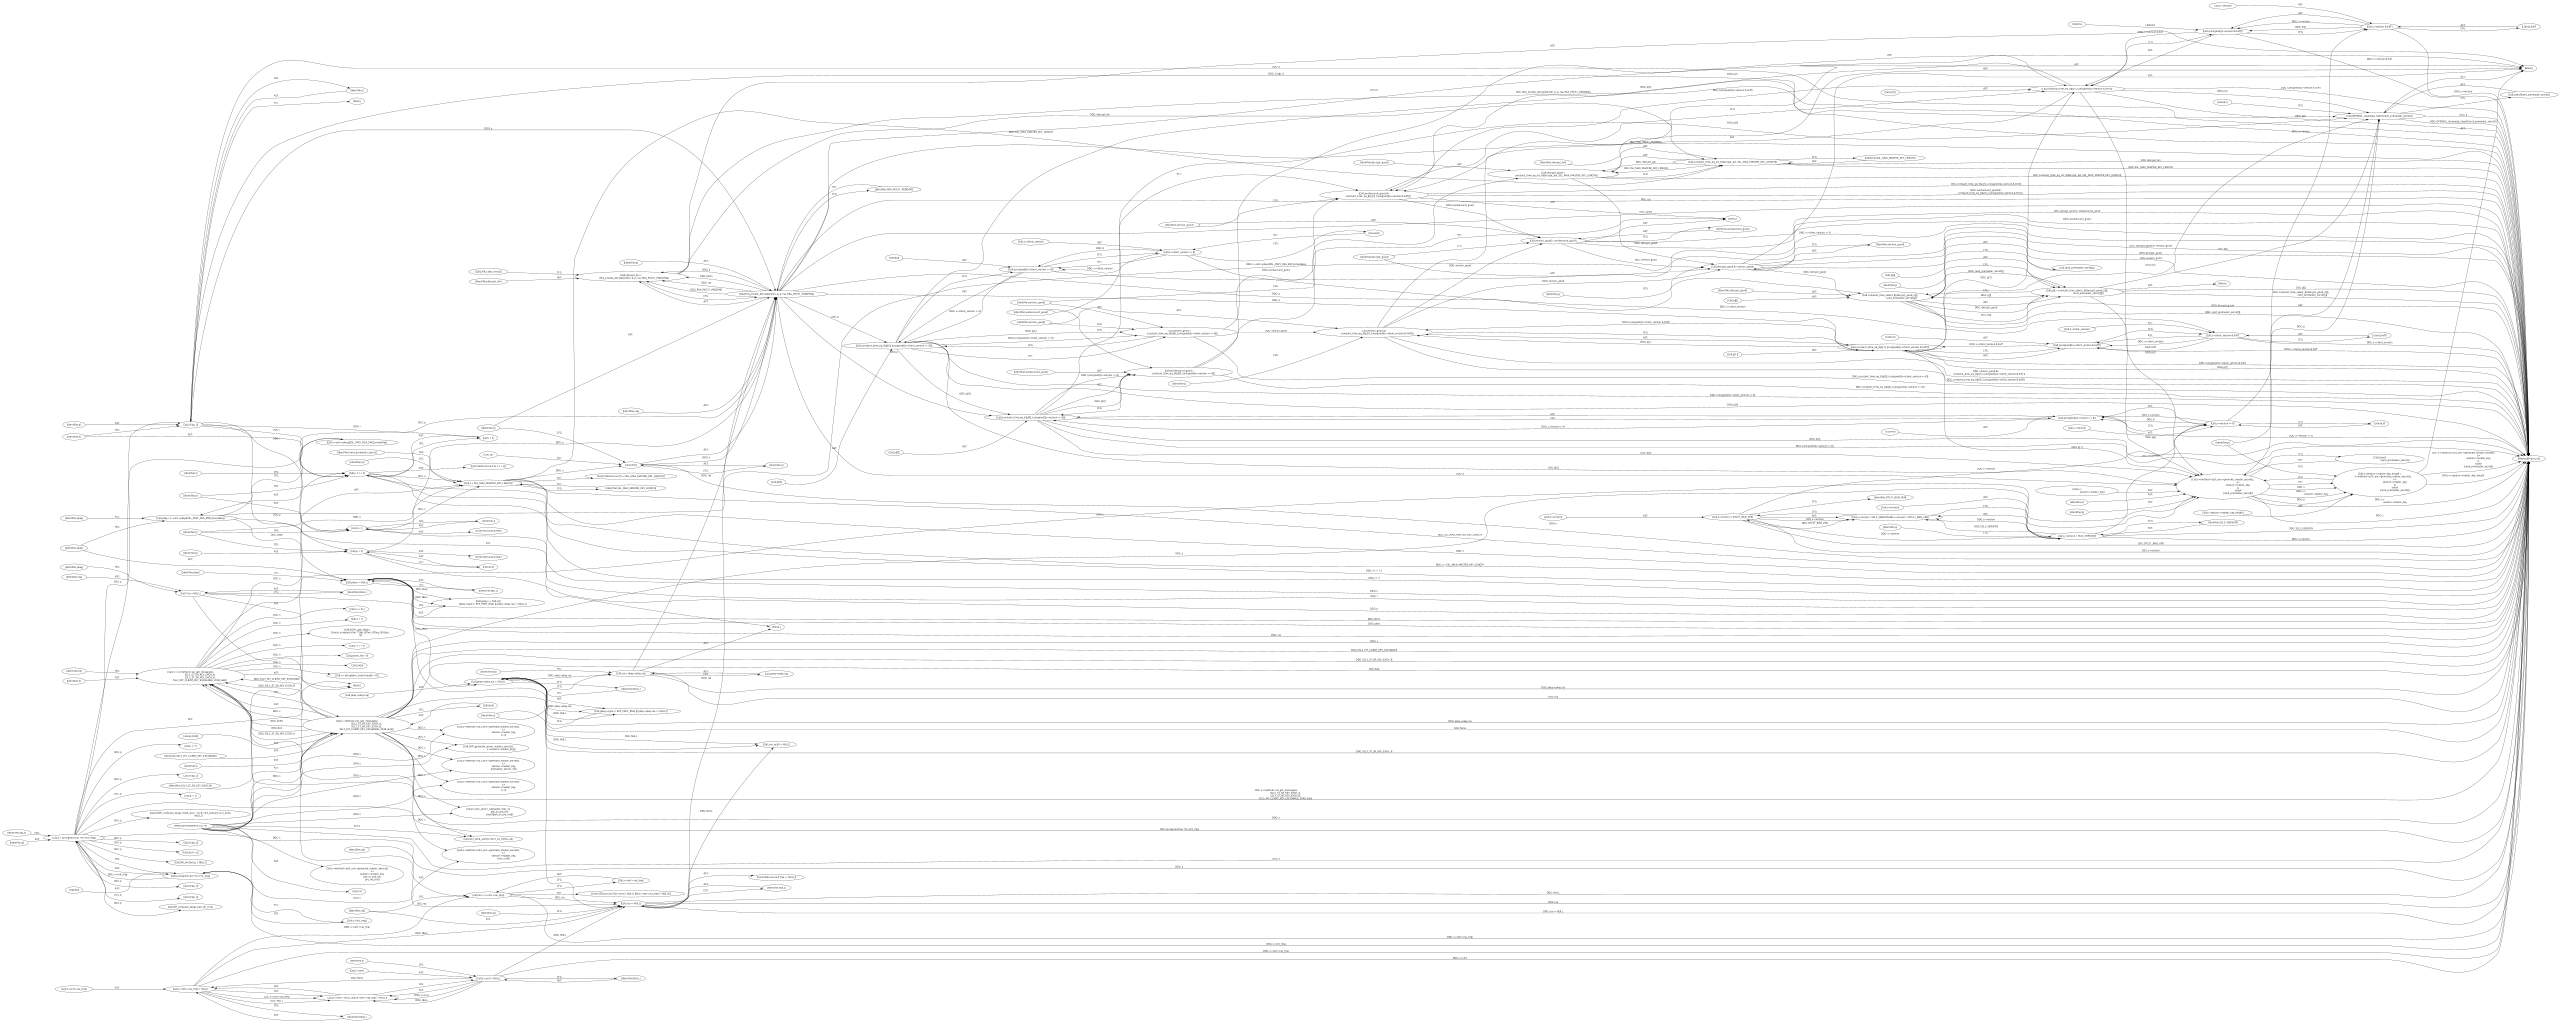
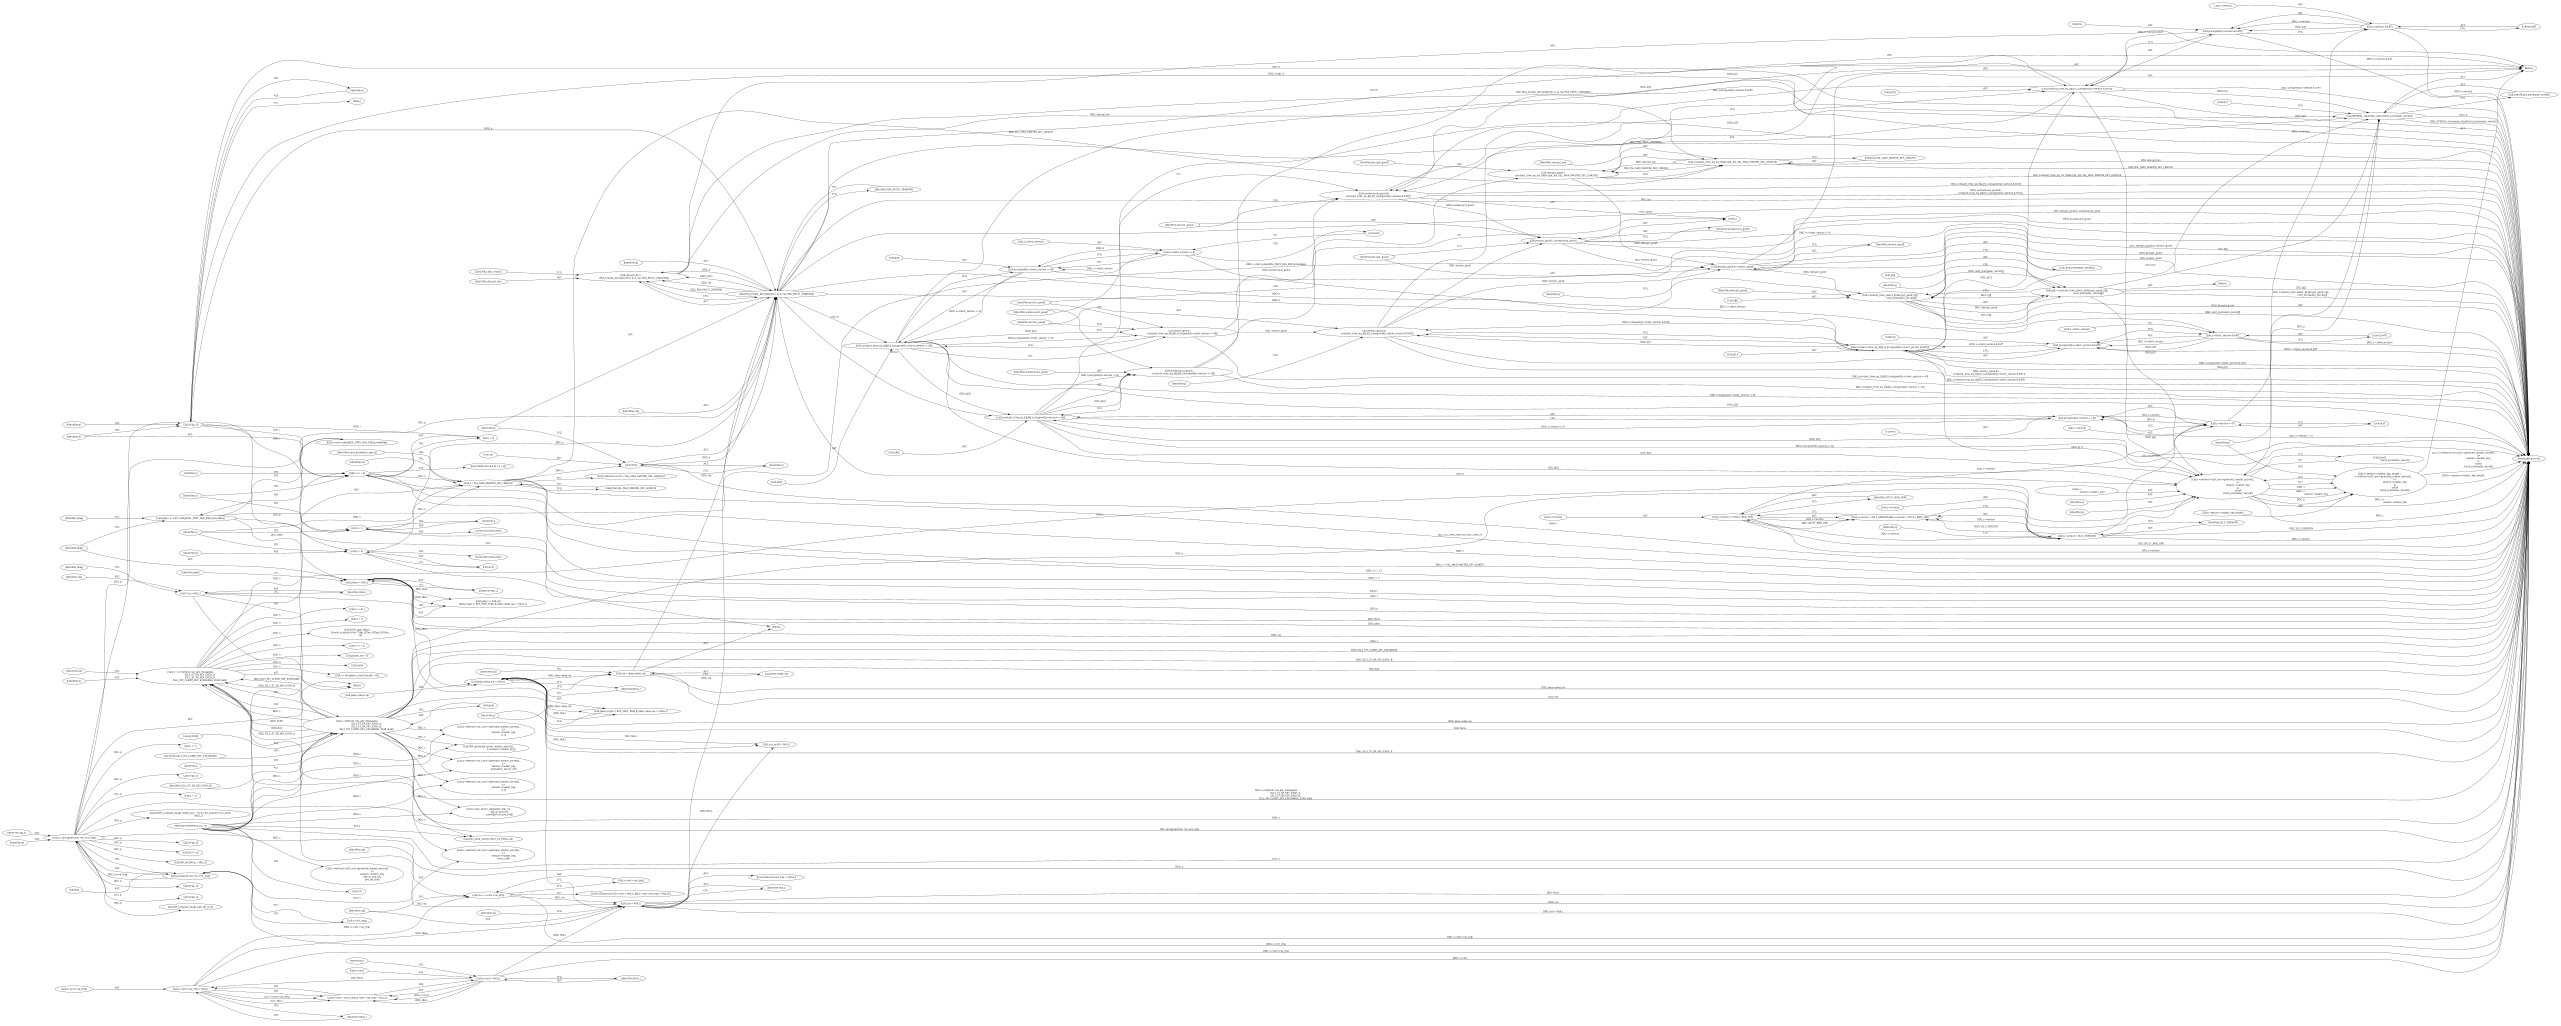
(2151, 25) -> (2151, 25)
none -> (1805, 499)
